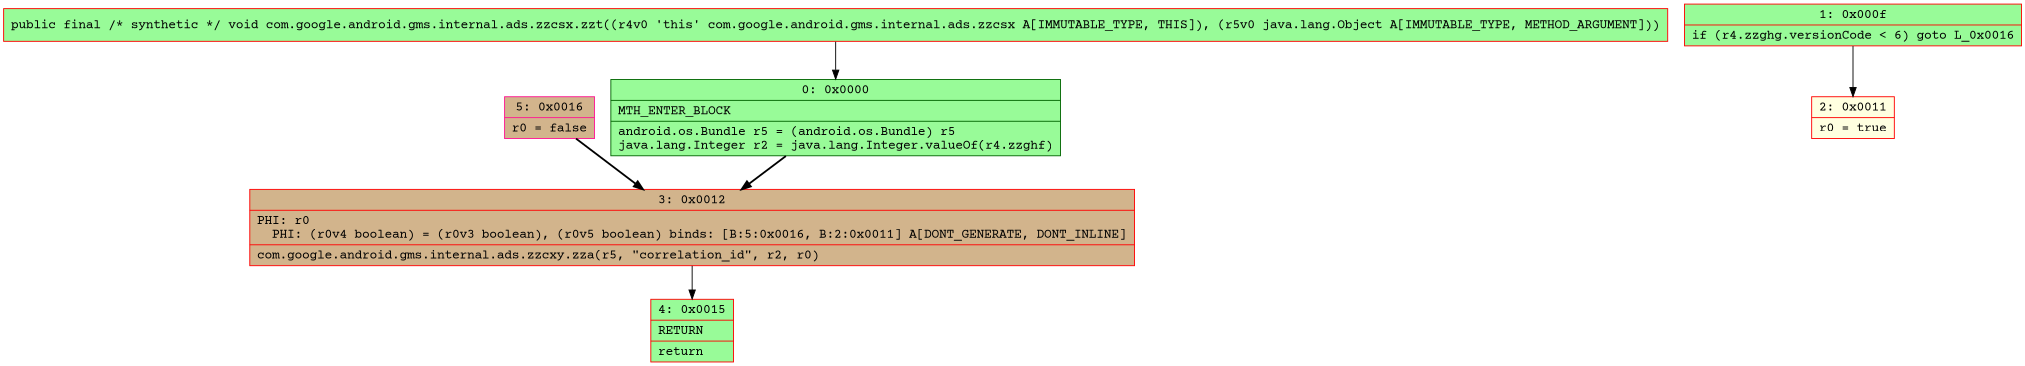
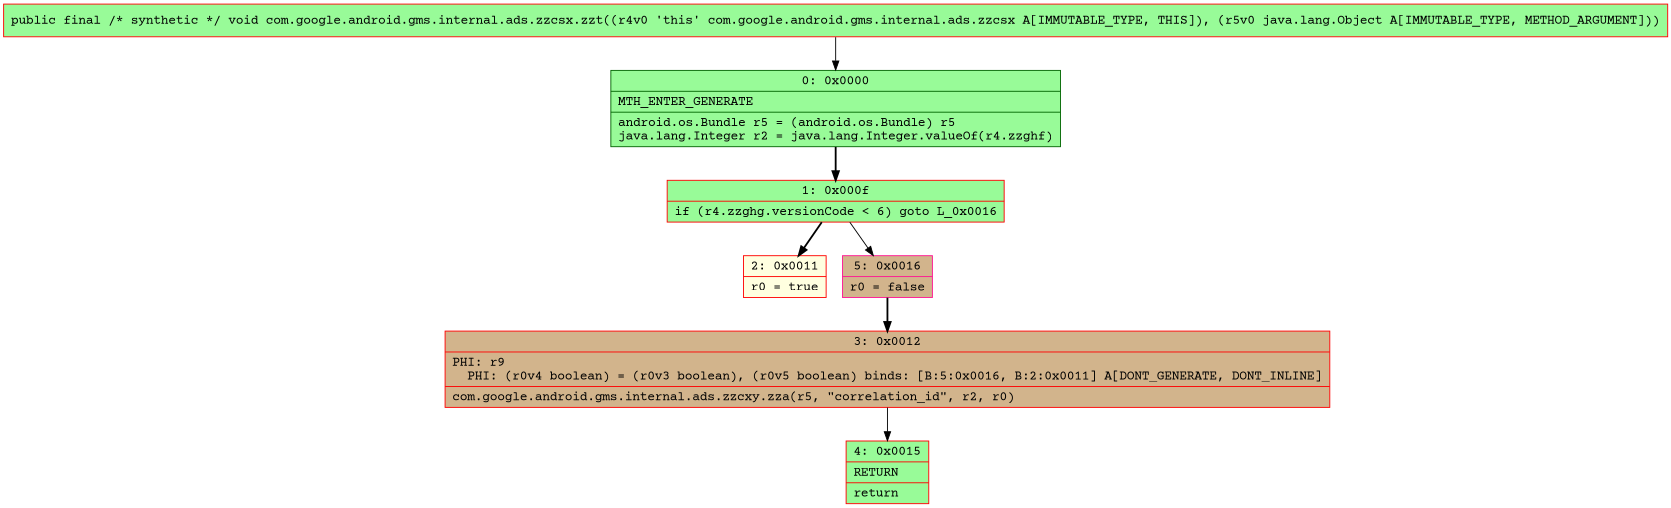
(1853, 67) -> (813, 235)
(674, 110) -> (686, 101)
(767, 170) -> (836, 159)
(287, 220) -> (483, 362)
none -> (859, 235)
